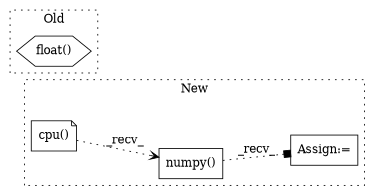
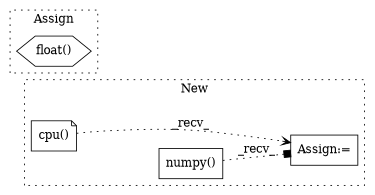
(54, 20) -> (54, 20)
(114, 148) -> (180, 130)
